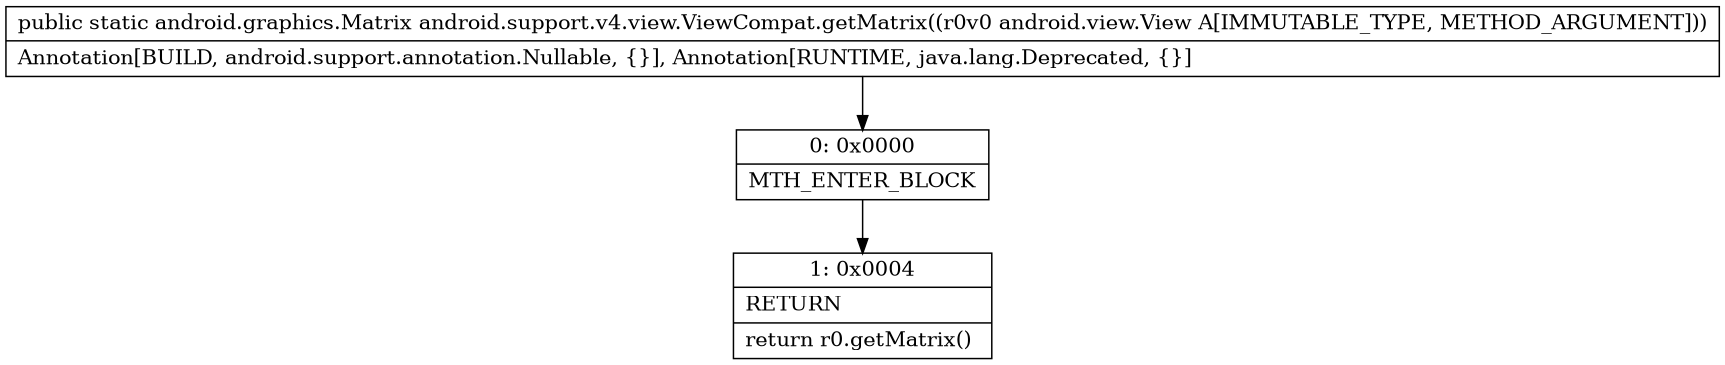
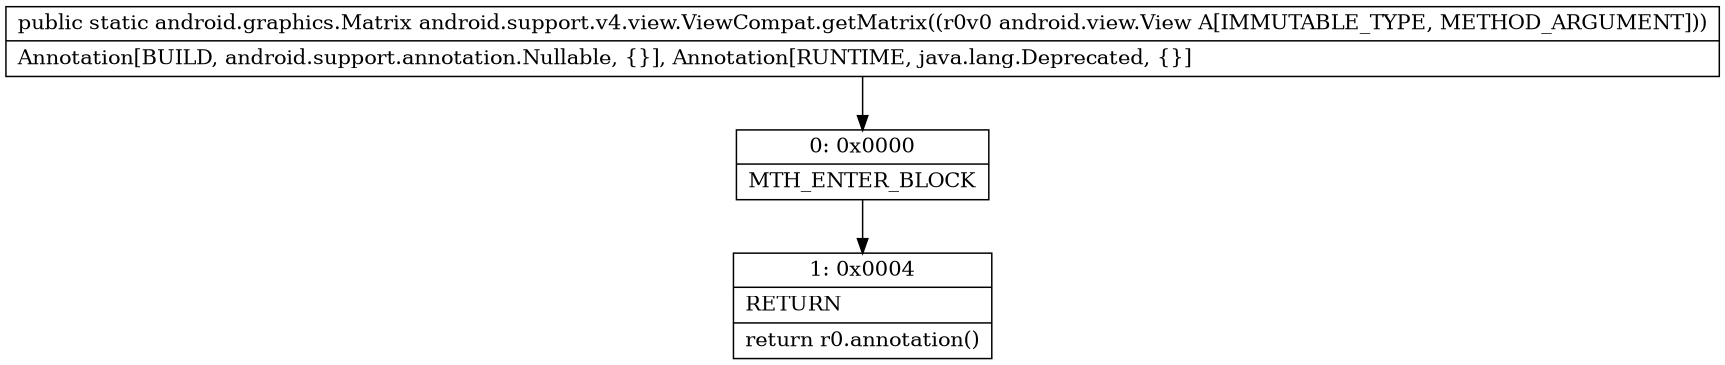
(859, 340) -> (863, 340)
